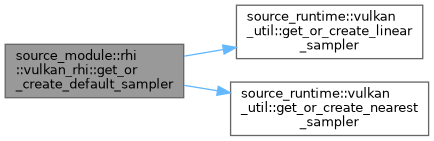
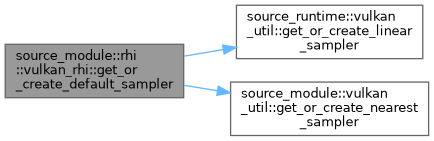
(330, 109) -> (330, 109)
